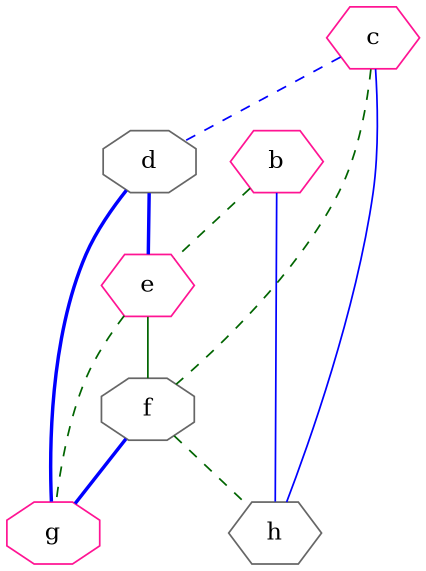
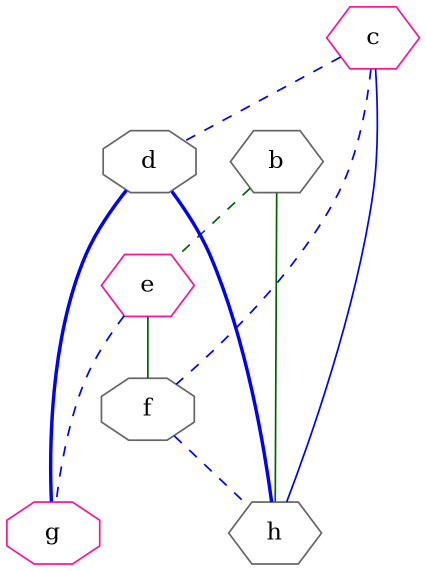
(277, 162) -> (277, 162)
(149, 224) -> (239, 341)
(306, 246) -> (306, 246)
(276, 347) -> (276, 347)
(77, 404) -> (77, 404)
(101, 471) -> none
(211, 471) -> (211, 471)
